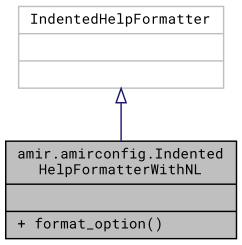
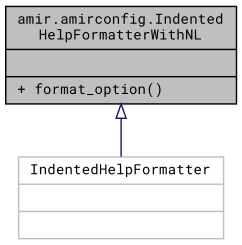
(121, 122) -> (121, 137)
